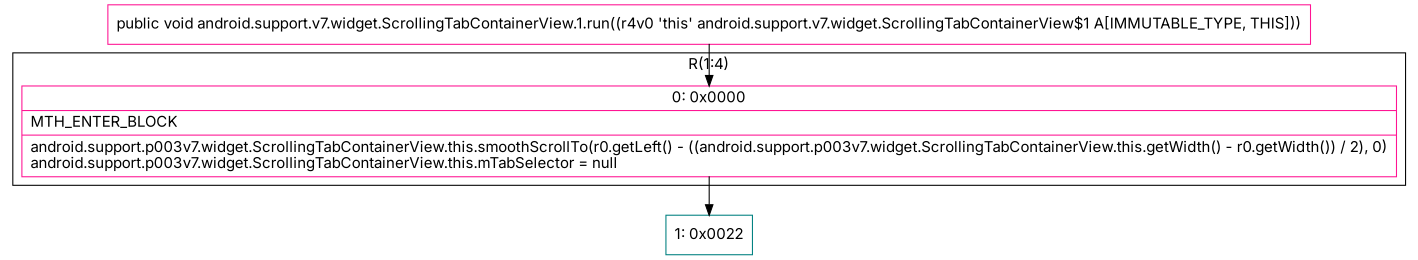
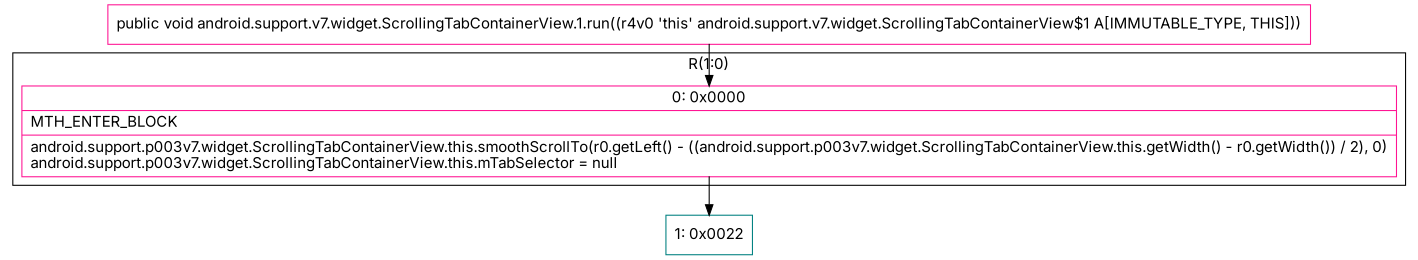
(709, 65) -> (709, 65)
